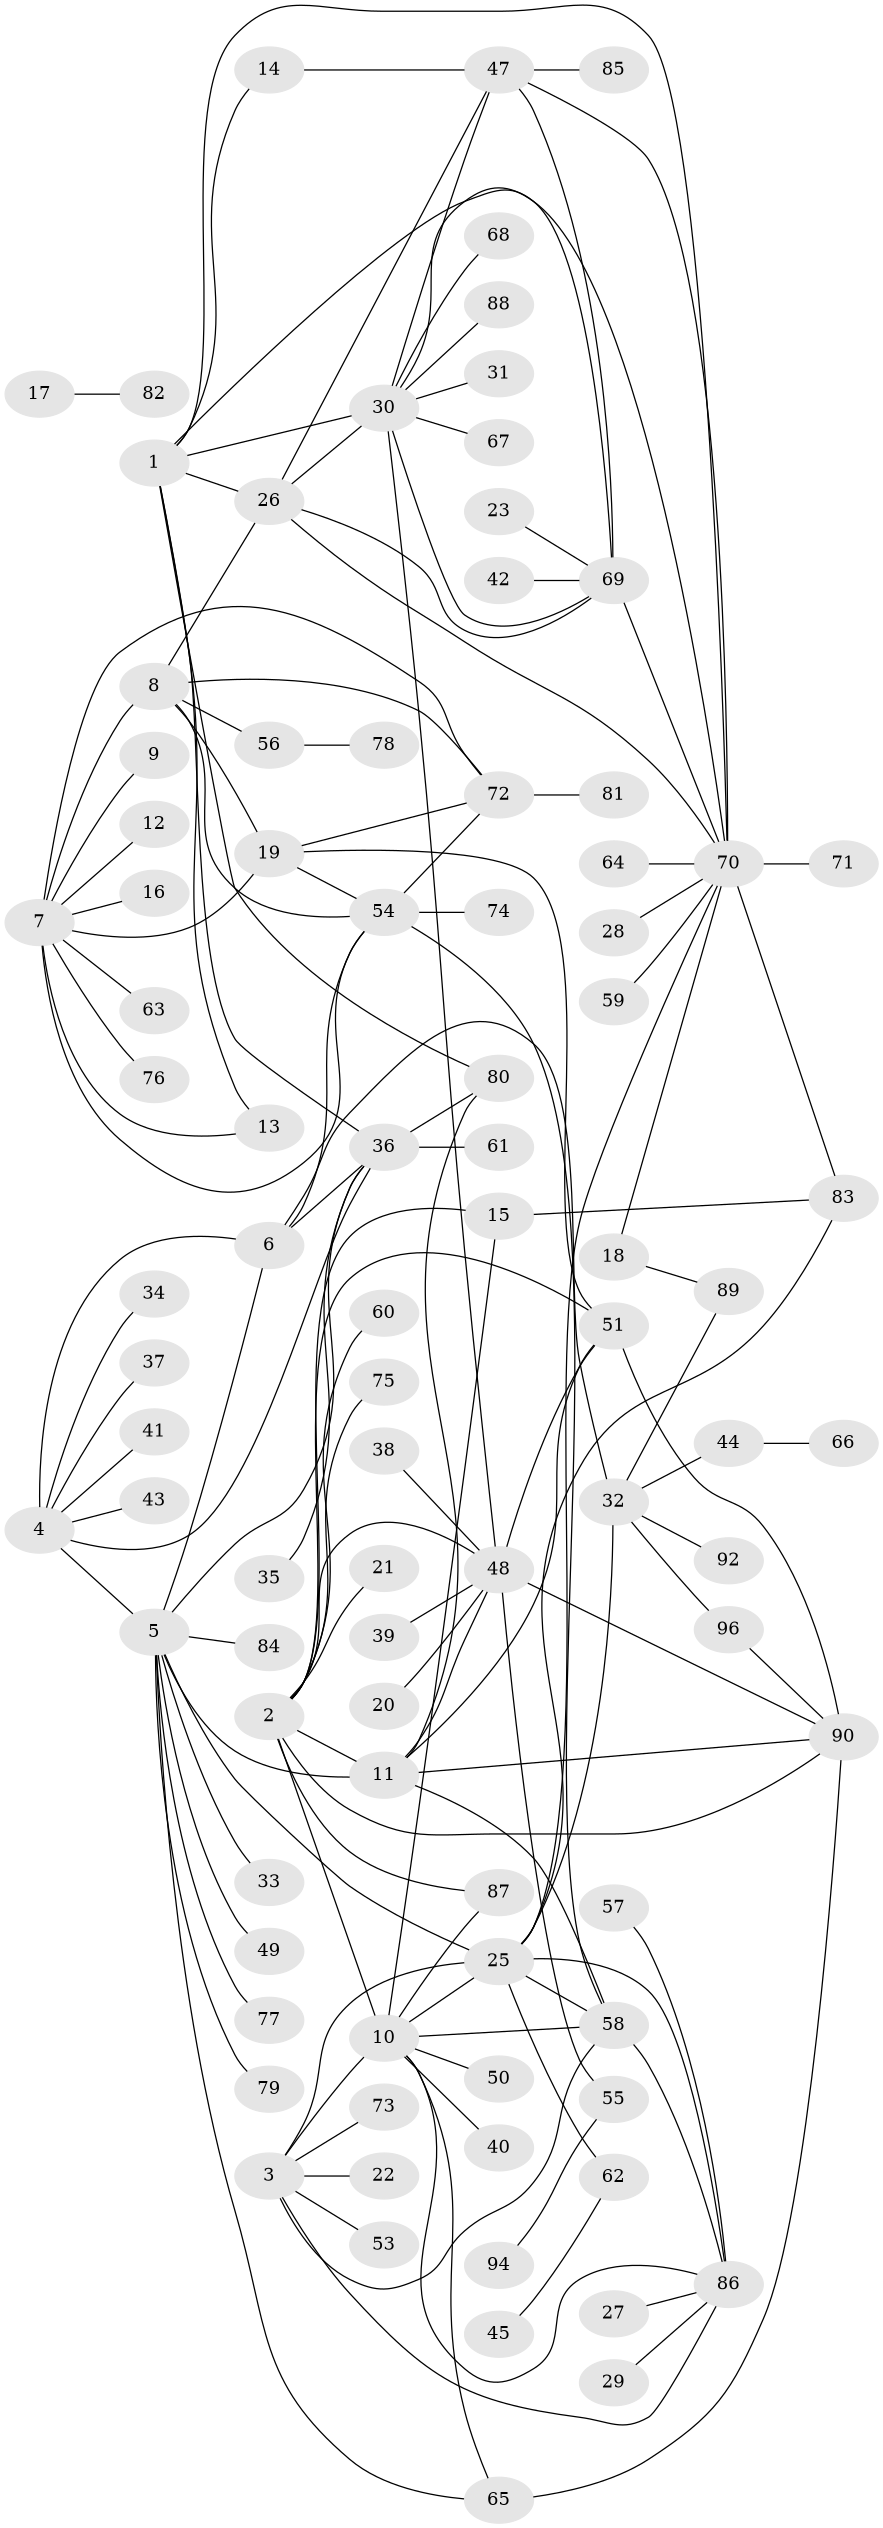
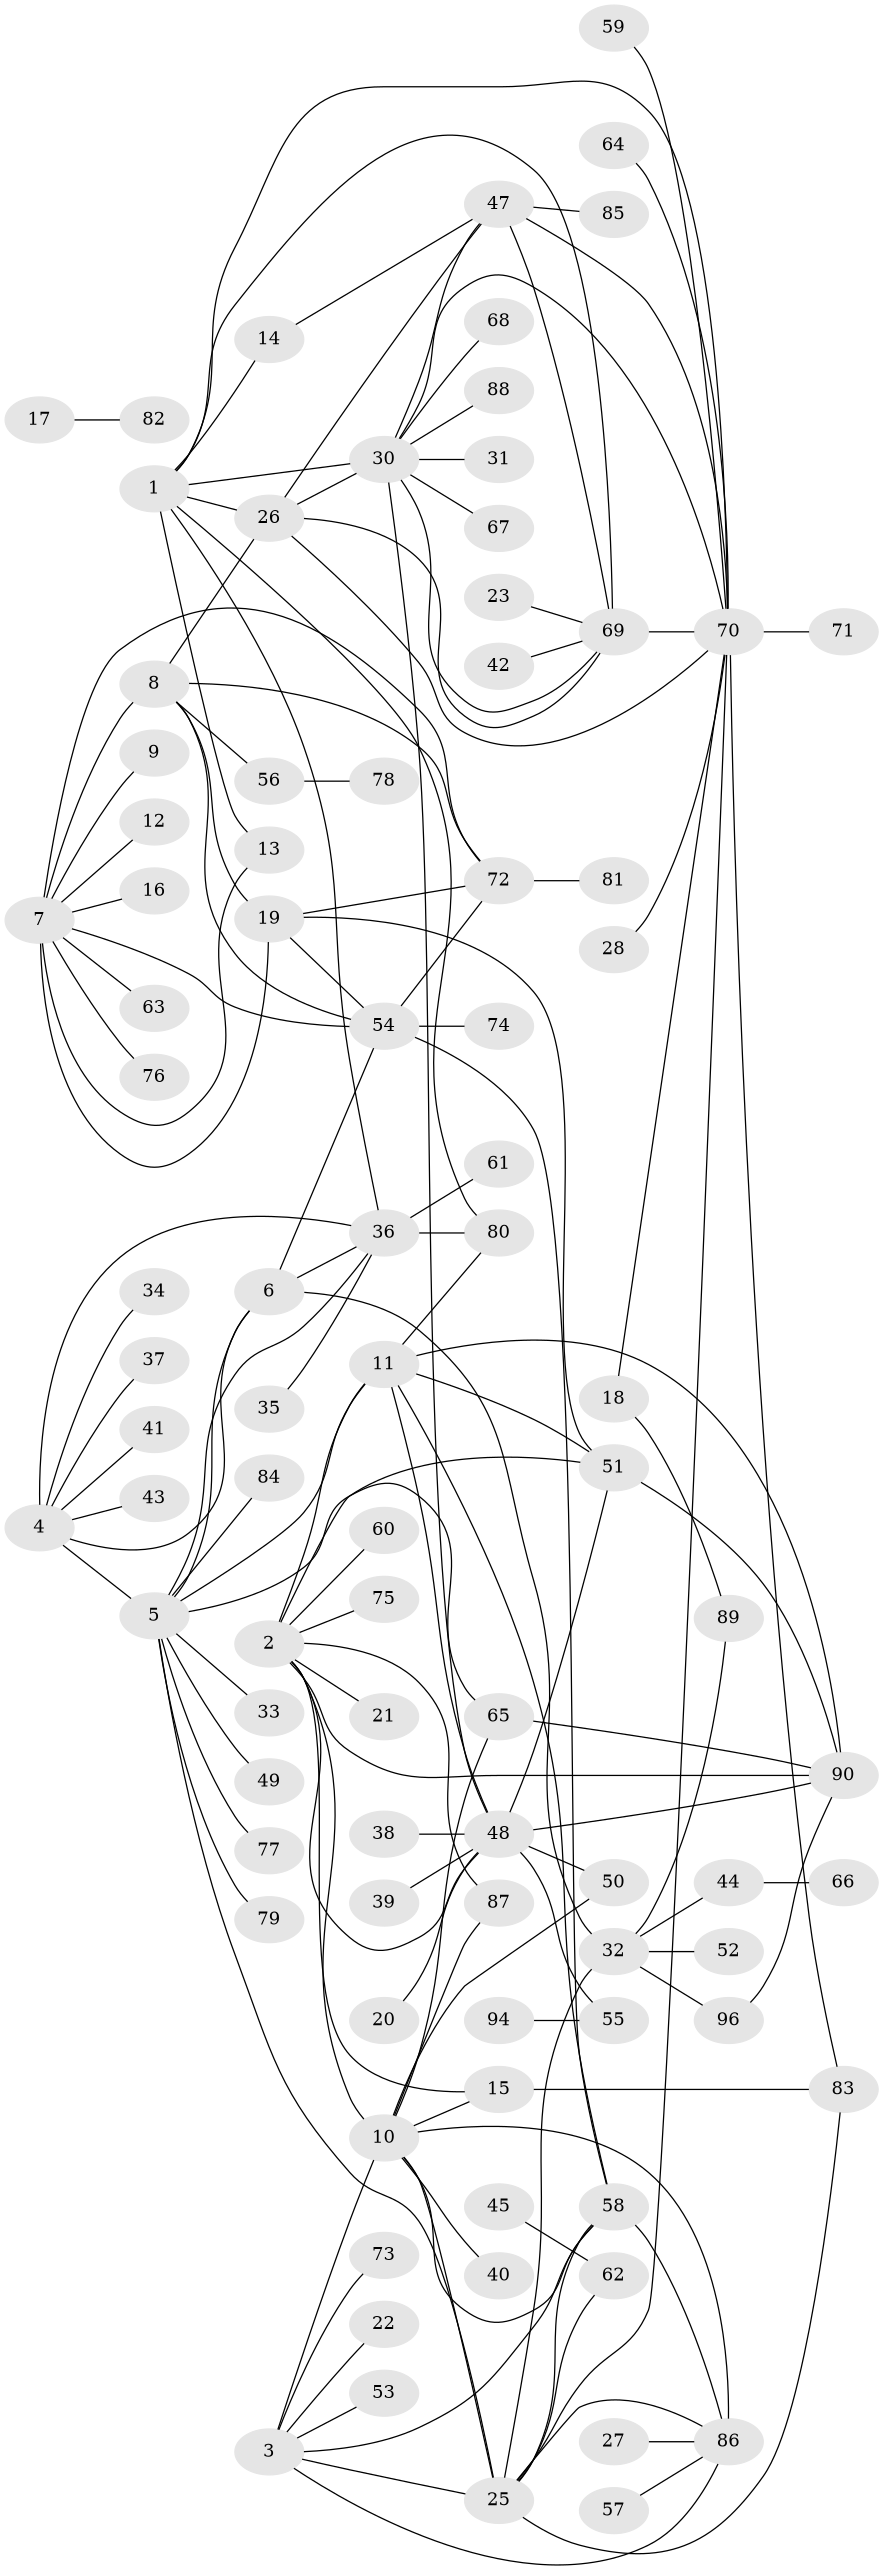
(729, 1561) -> (729, 1952)
none -> (548, 1855)
(614, 2383) -> none
